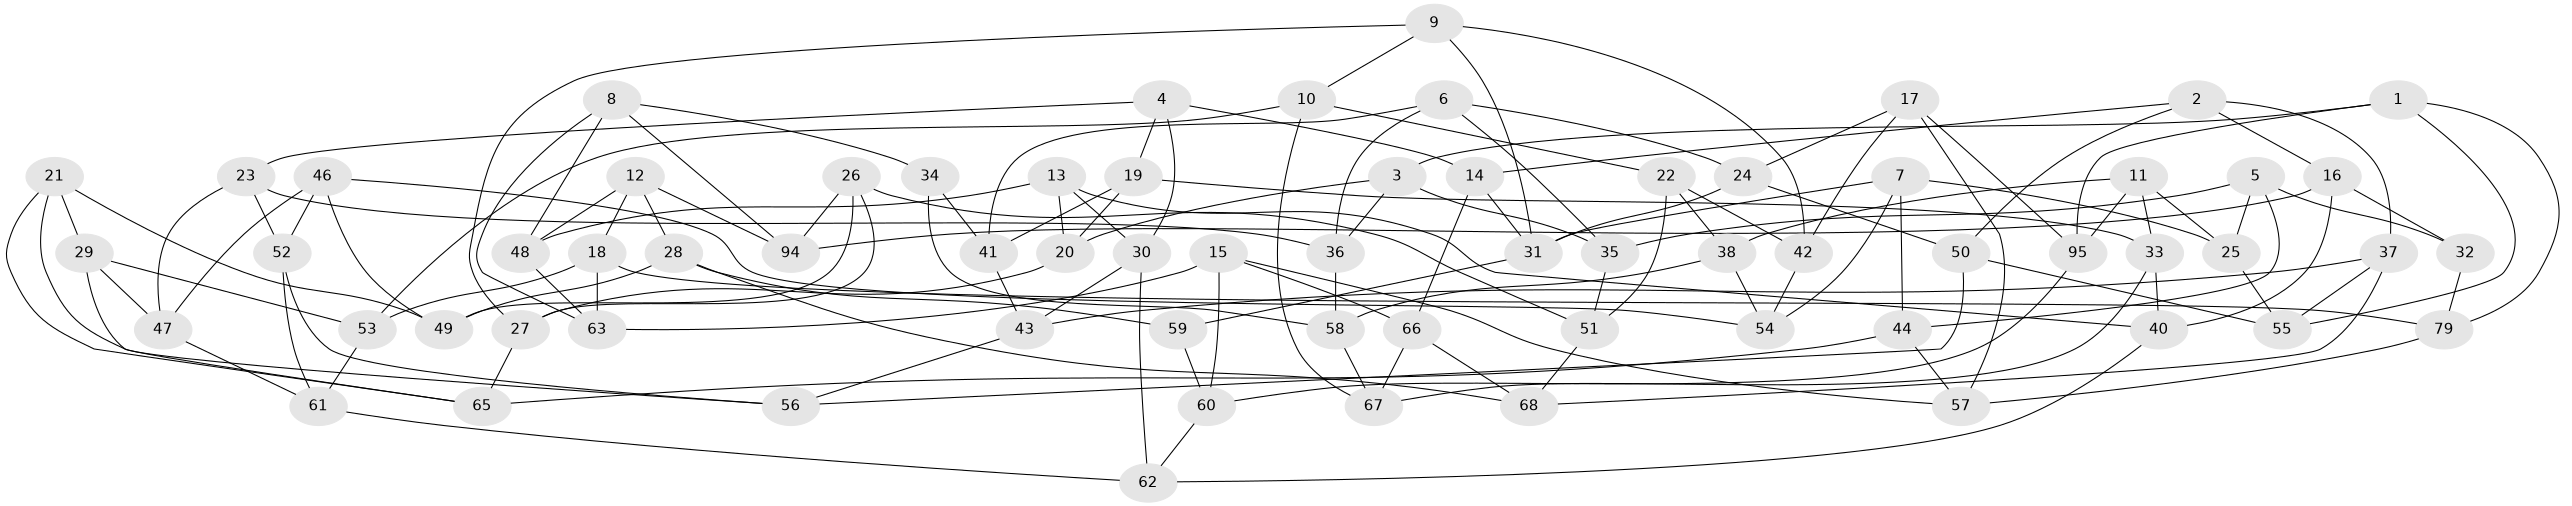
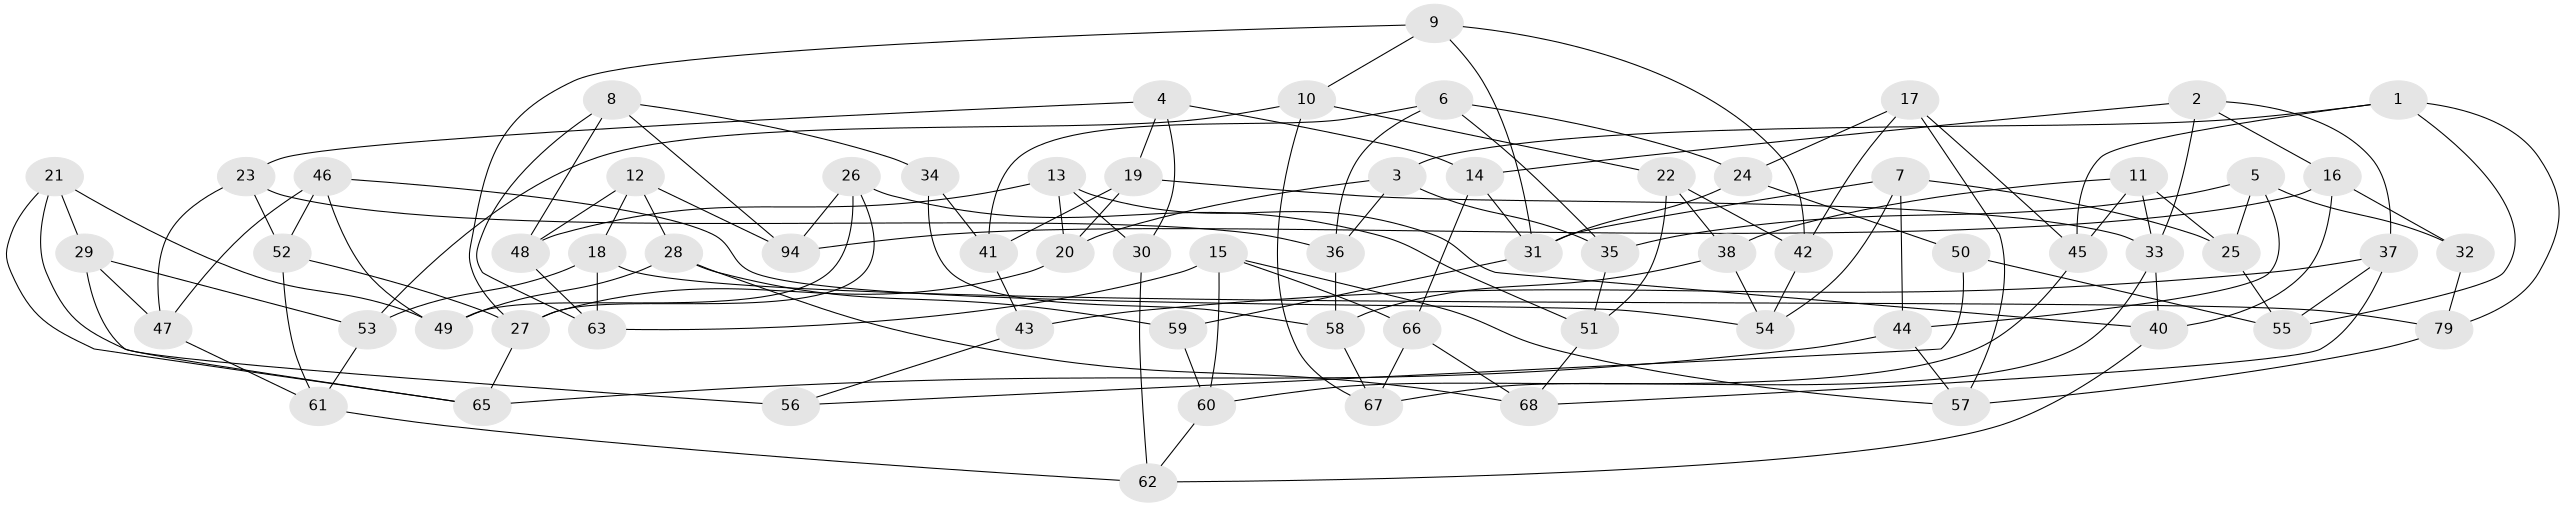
(2064, 158) -> (2182, 178)
(2078, 253) -> (2078, 253)
(1093, 286) -> none
(447, 374) -> (400, 284)
